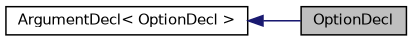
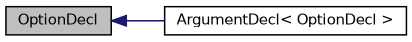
(282, 21) -> (145, 21)
